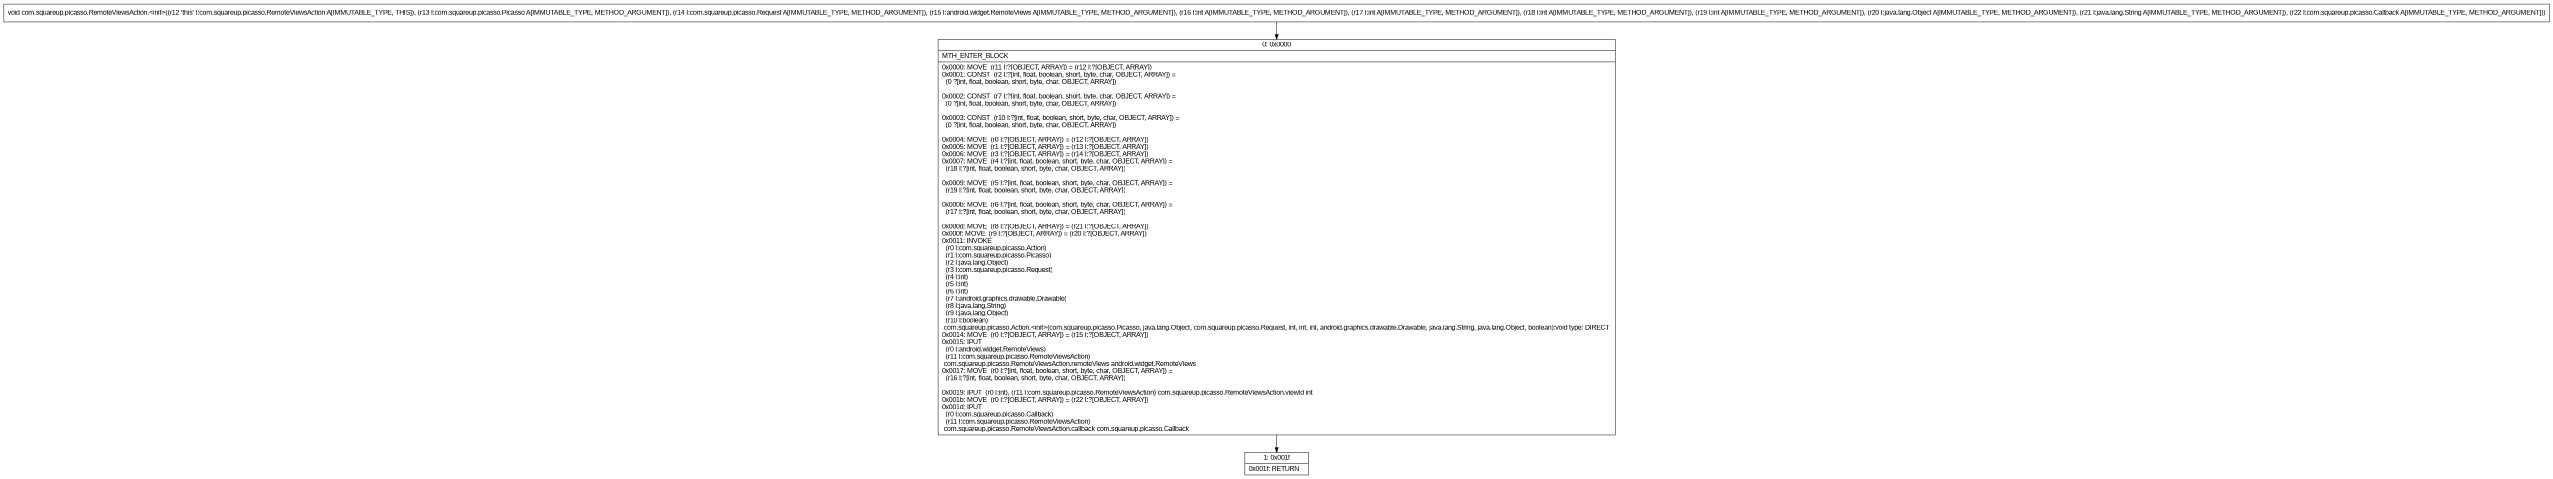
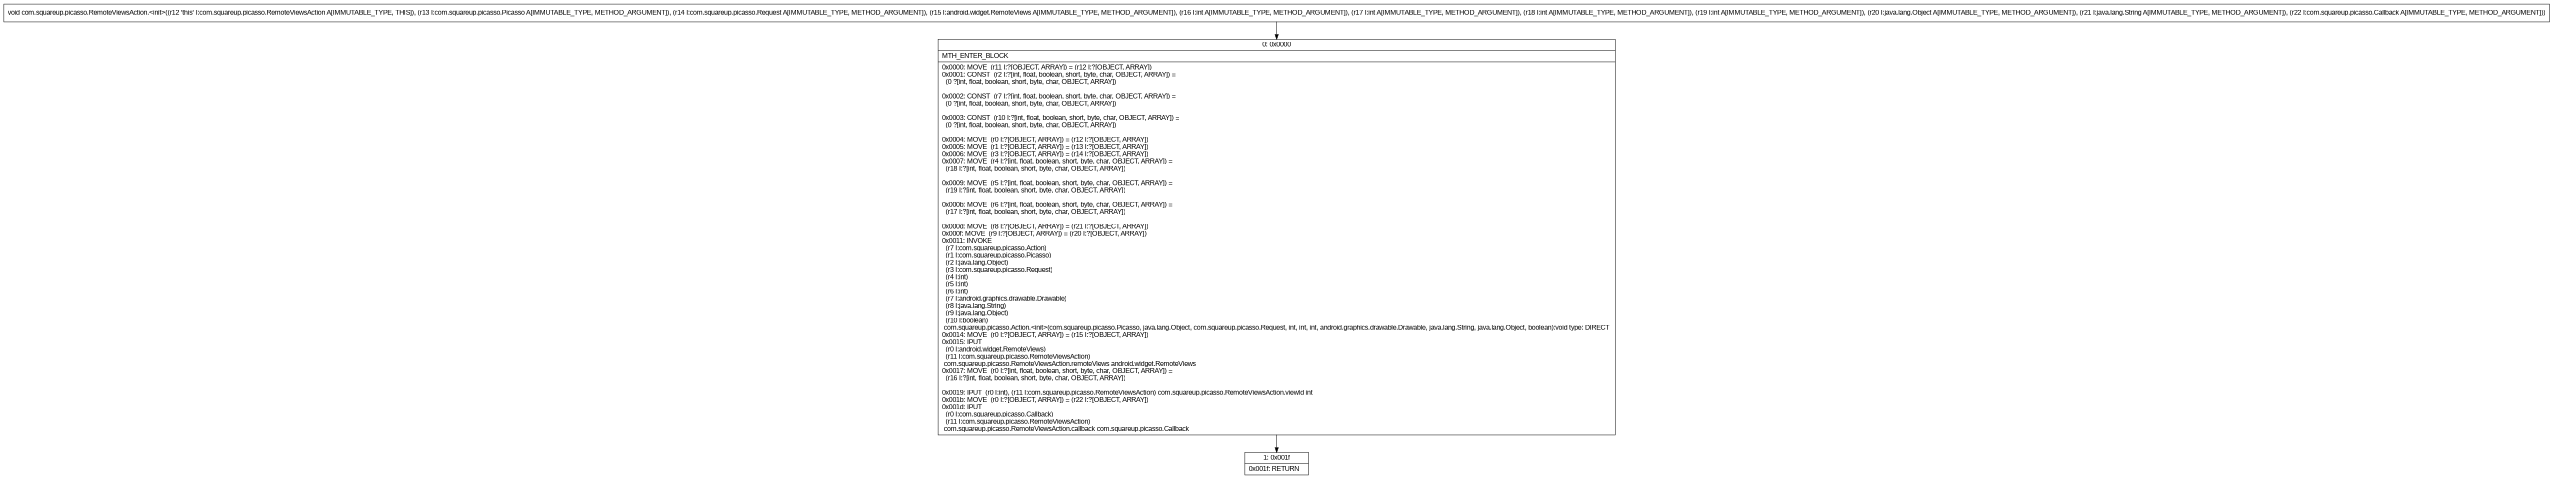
(994, 248) -> (994, 248)
